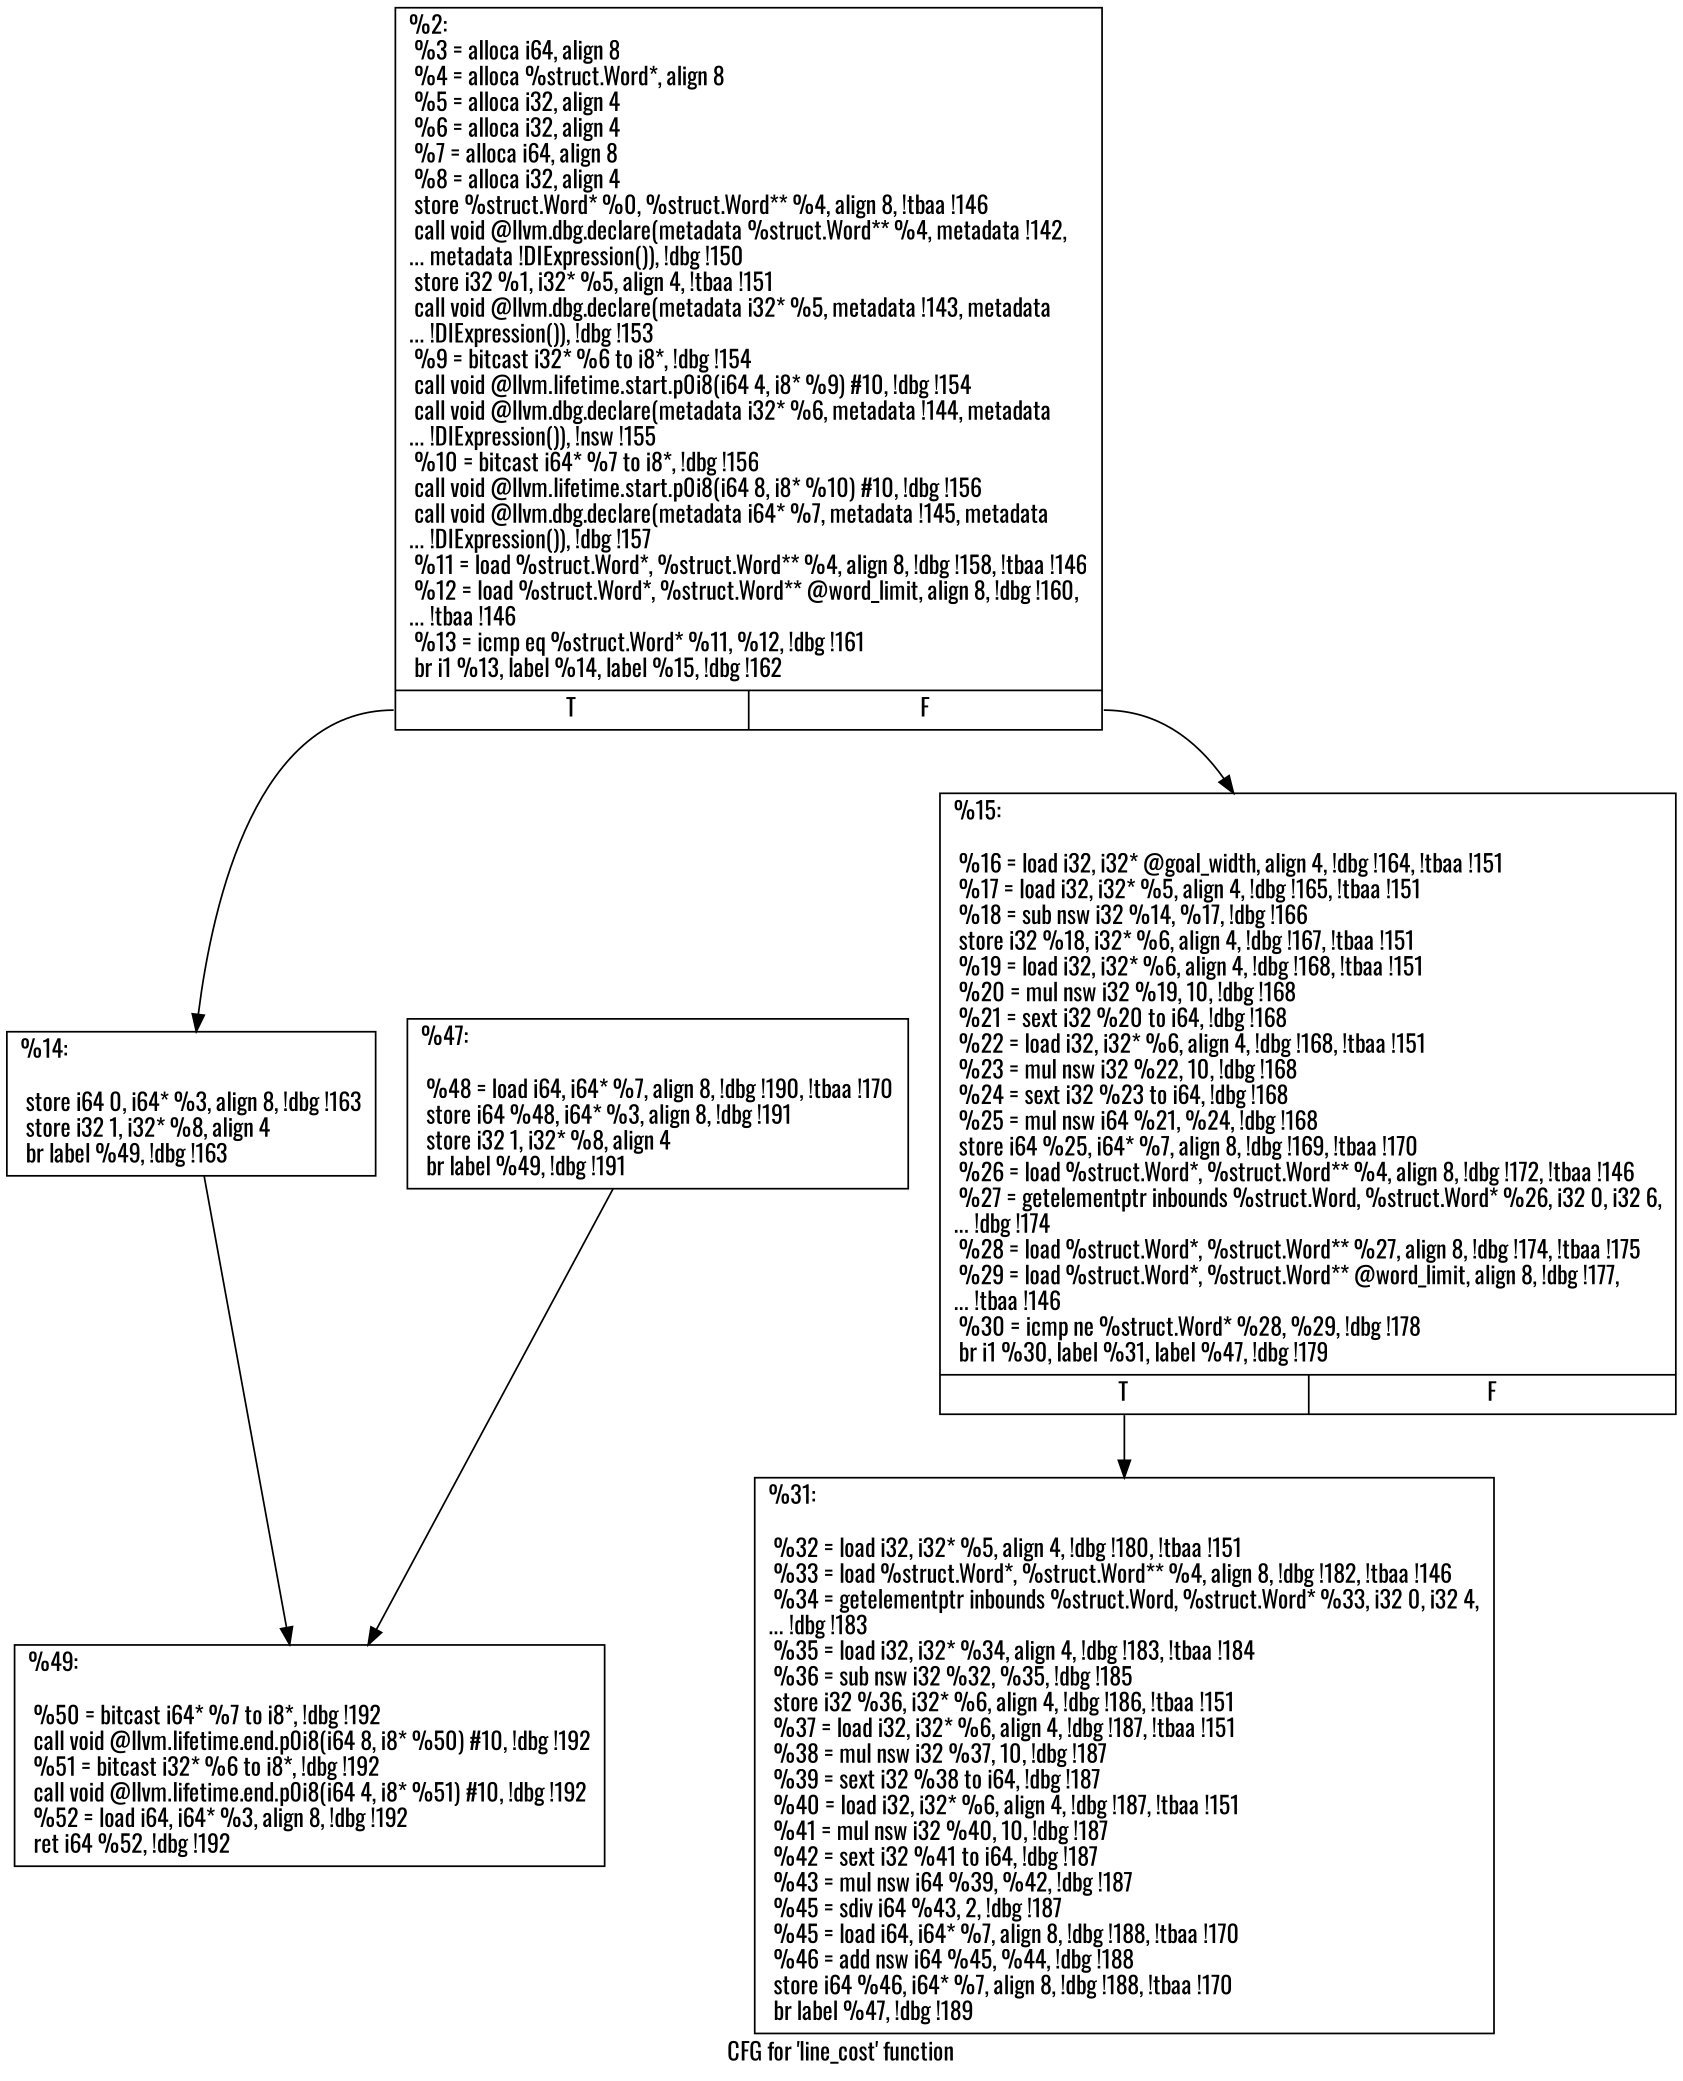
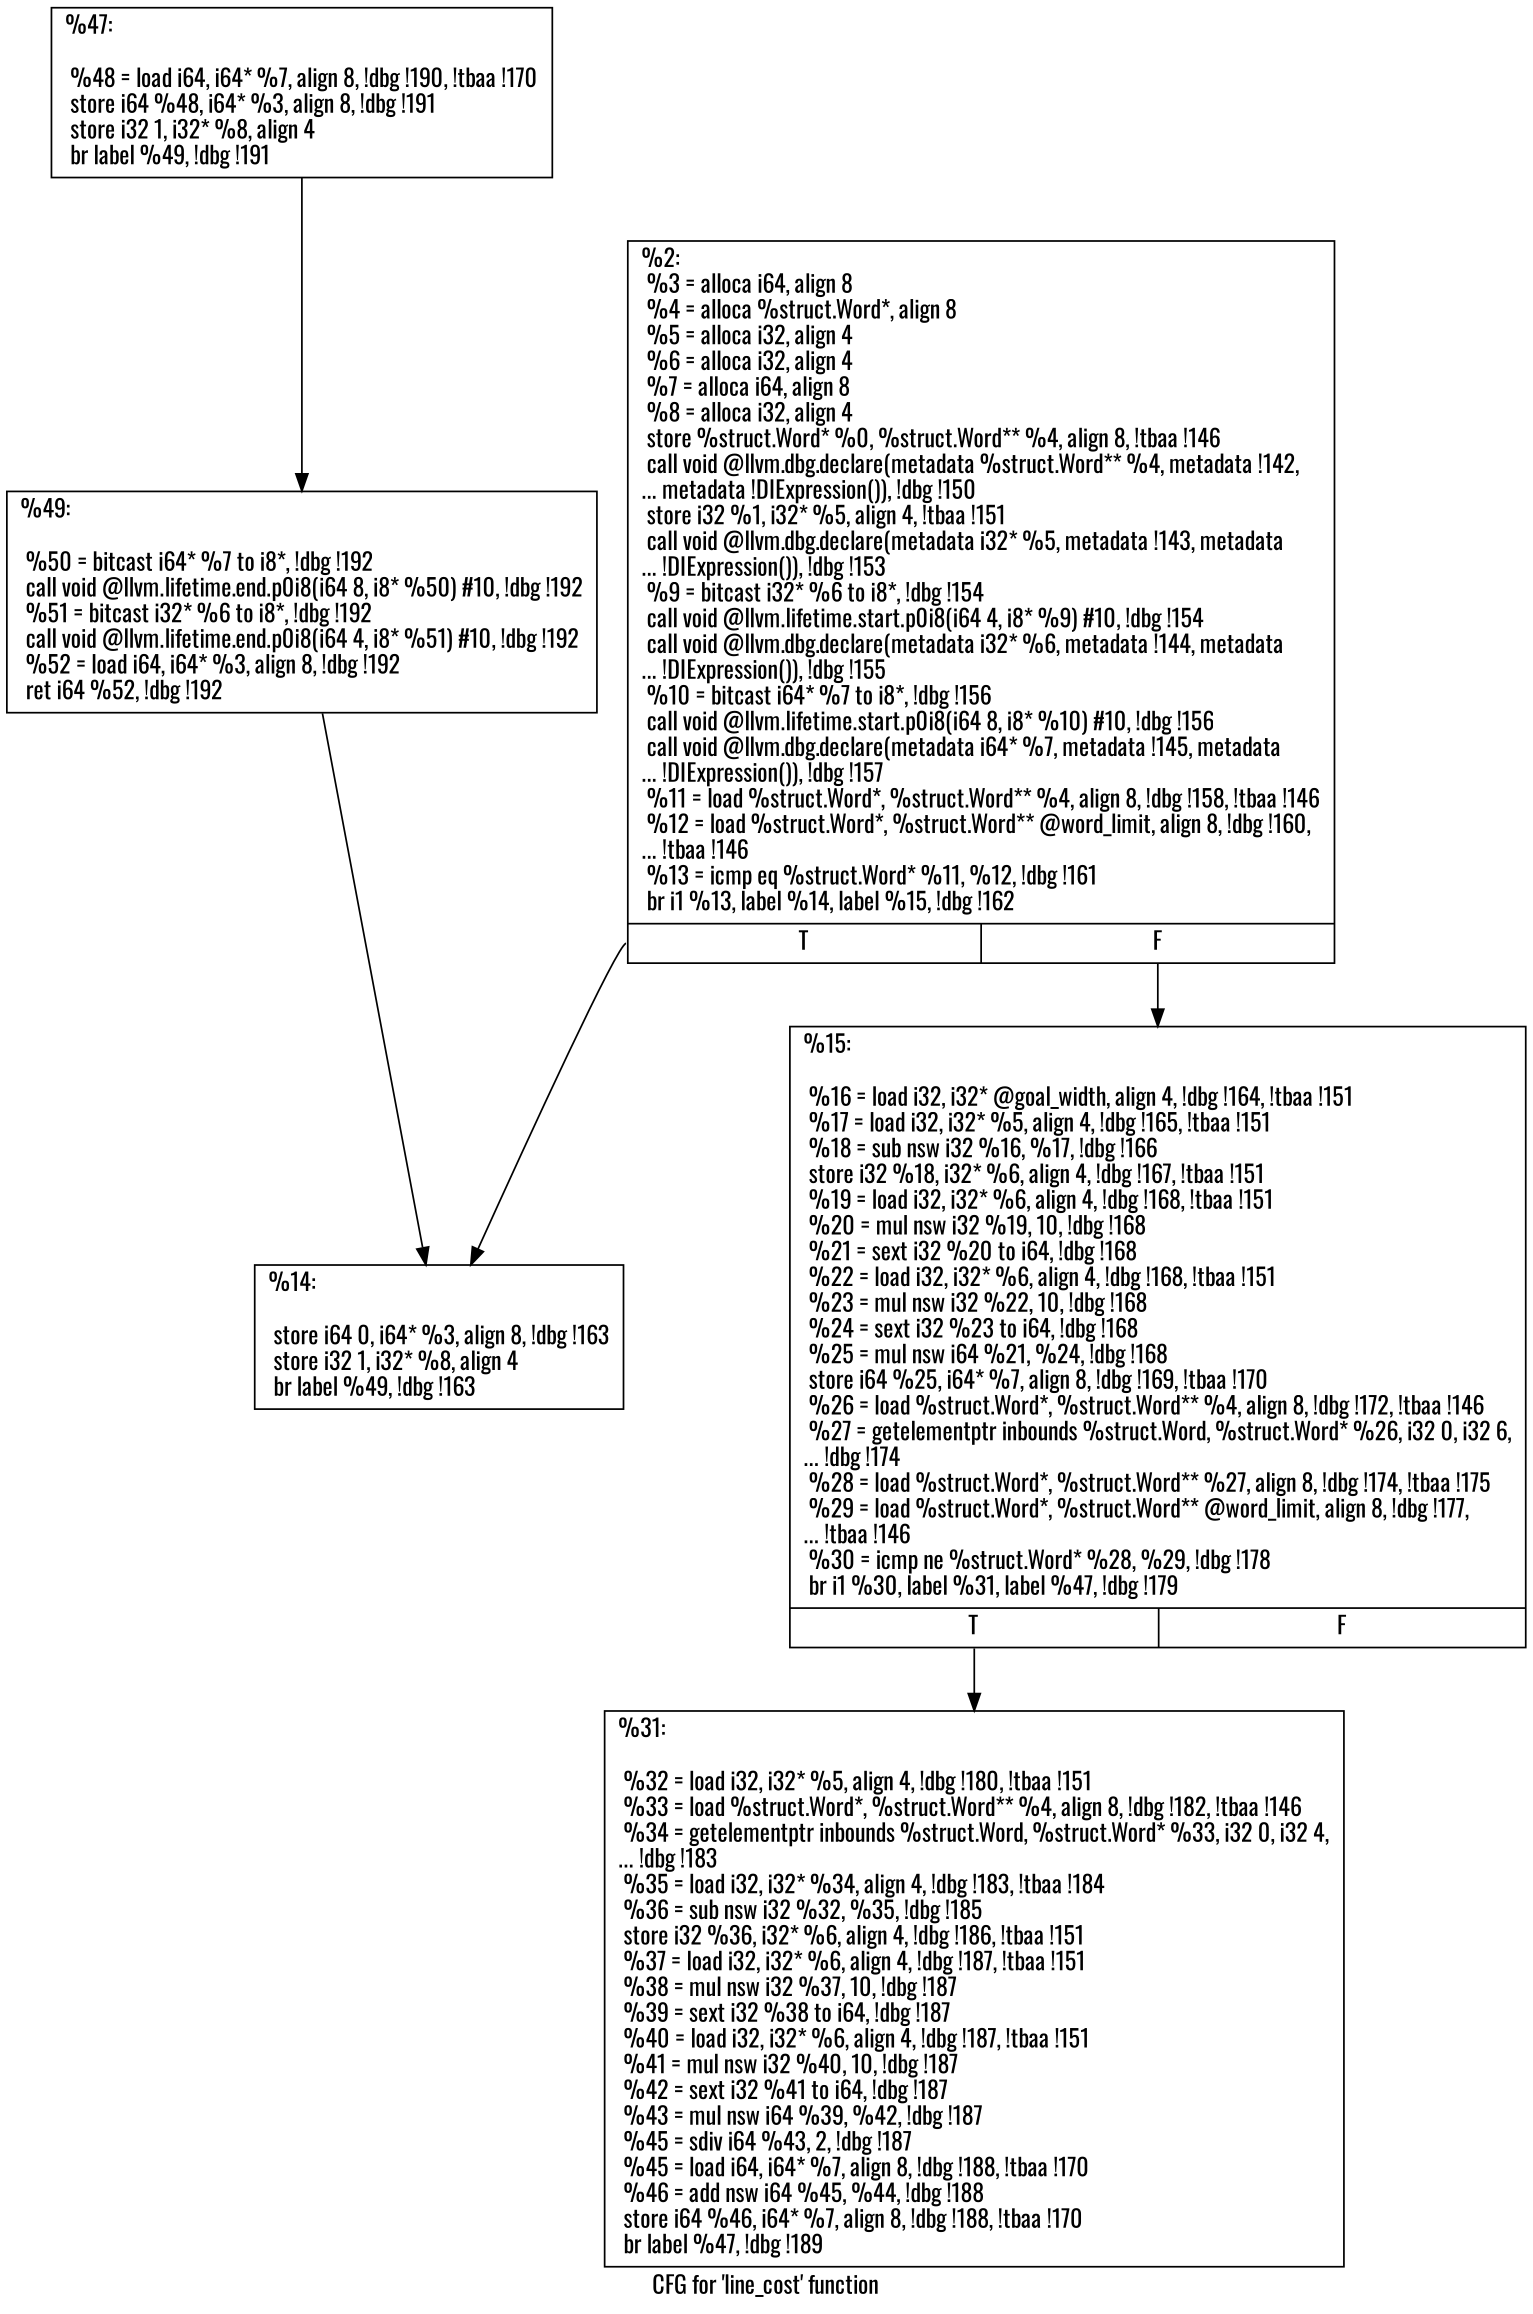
(533, 438) -> (764, 672)
(1131, 917) -> (981, 1150)
(245, 1401) -> (373, 980)
